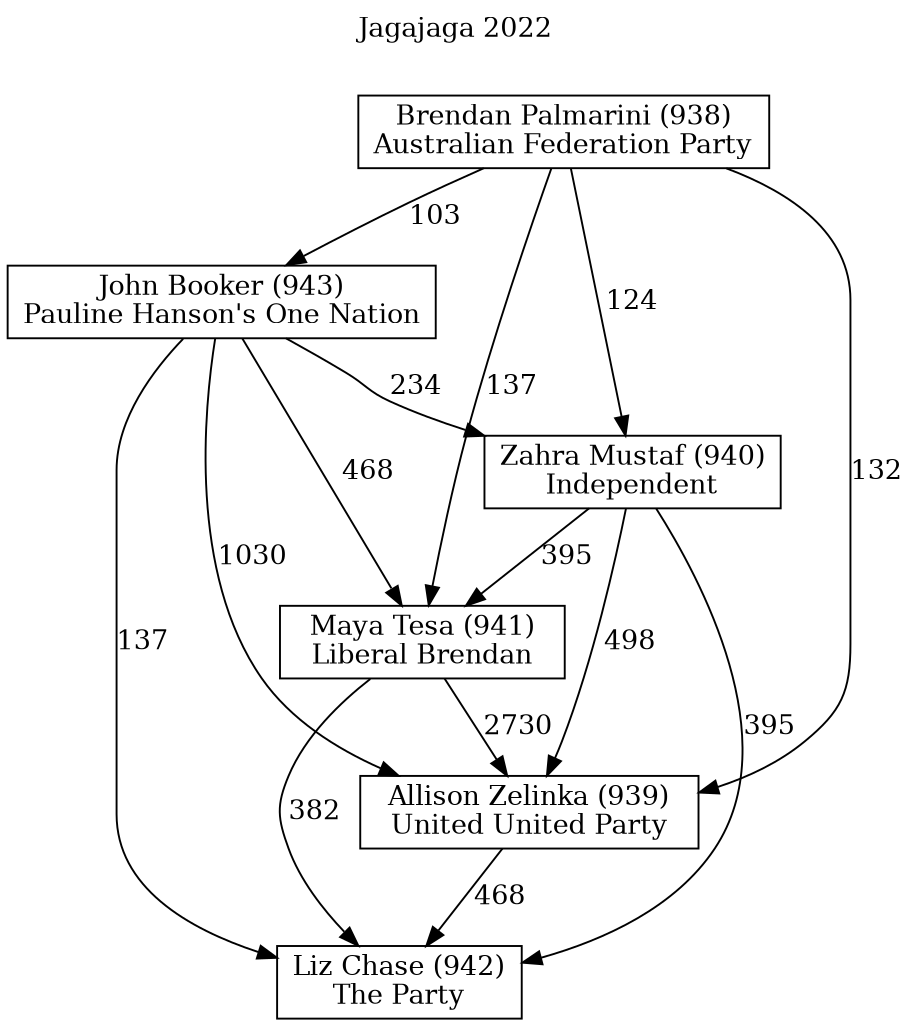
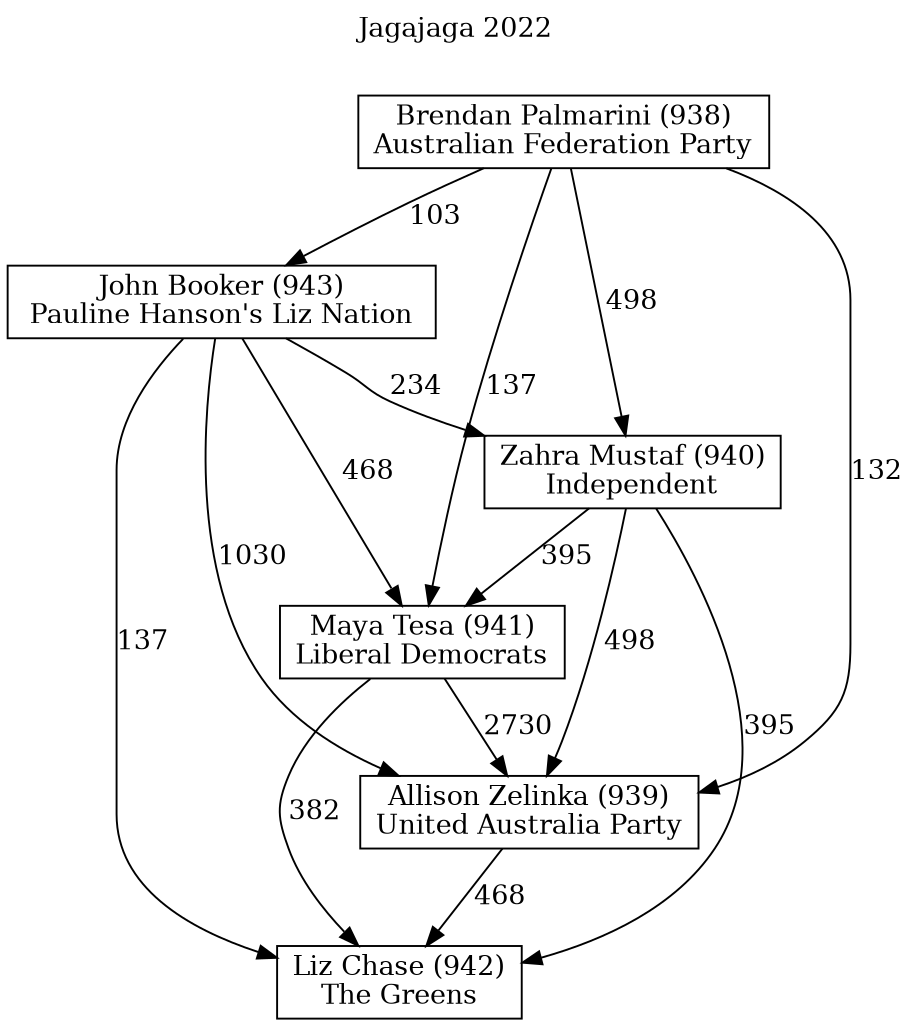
(222, 302) -> (222, 302)
(633, 302) -> (633, 302)
(422, 642) -> (422, 642)
(529, 812) -> (529, 812)
(399, 982) -> (399, 982)
